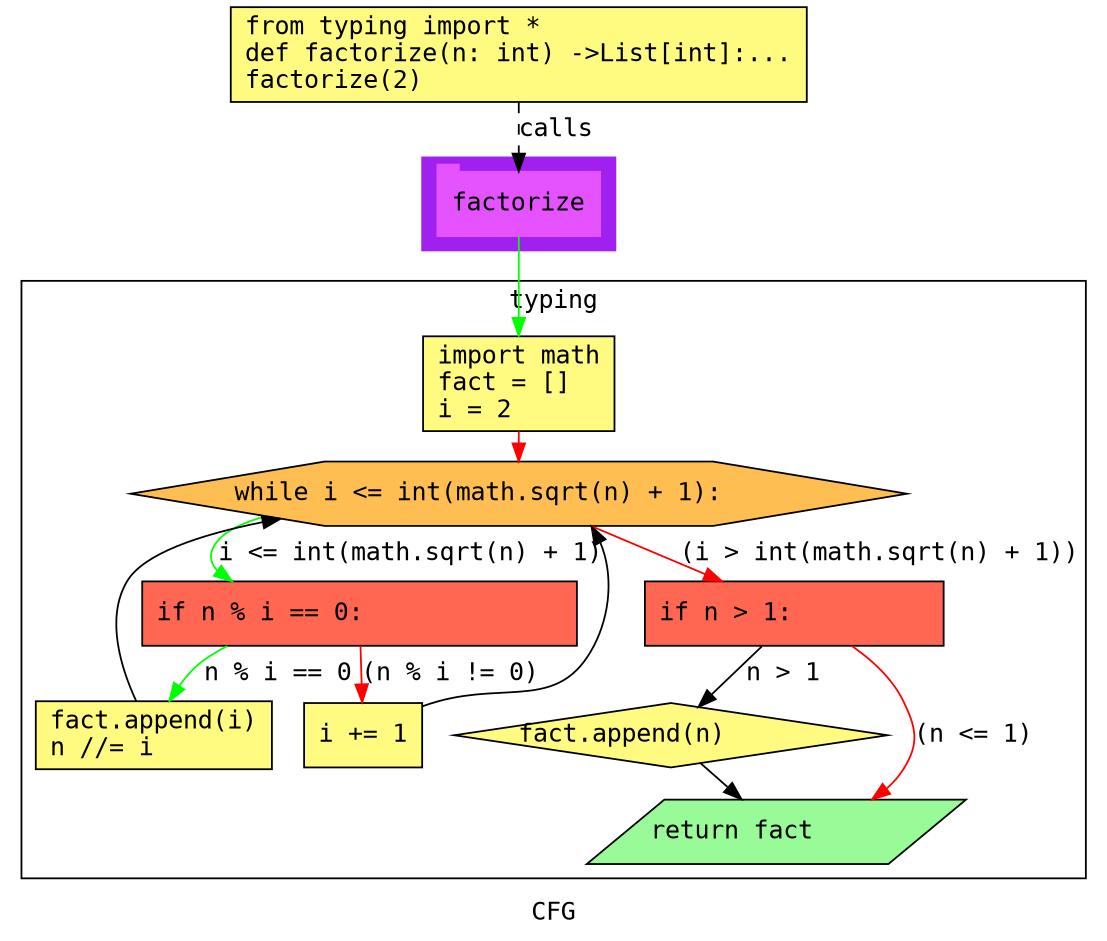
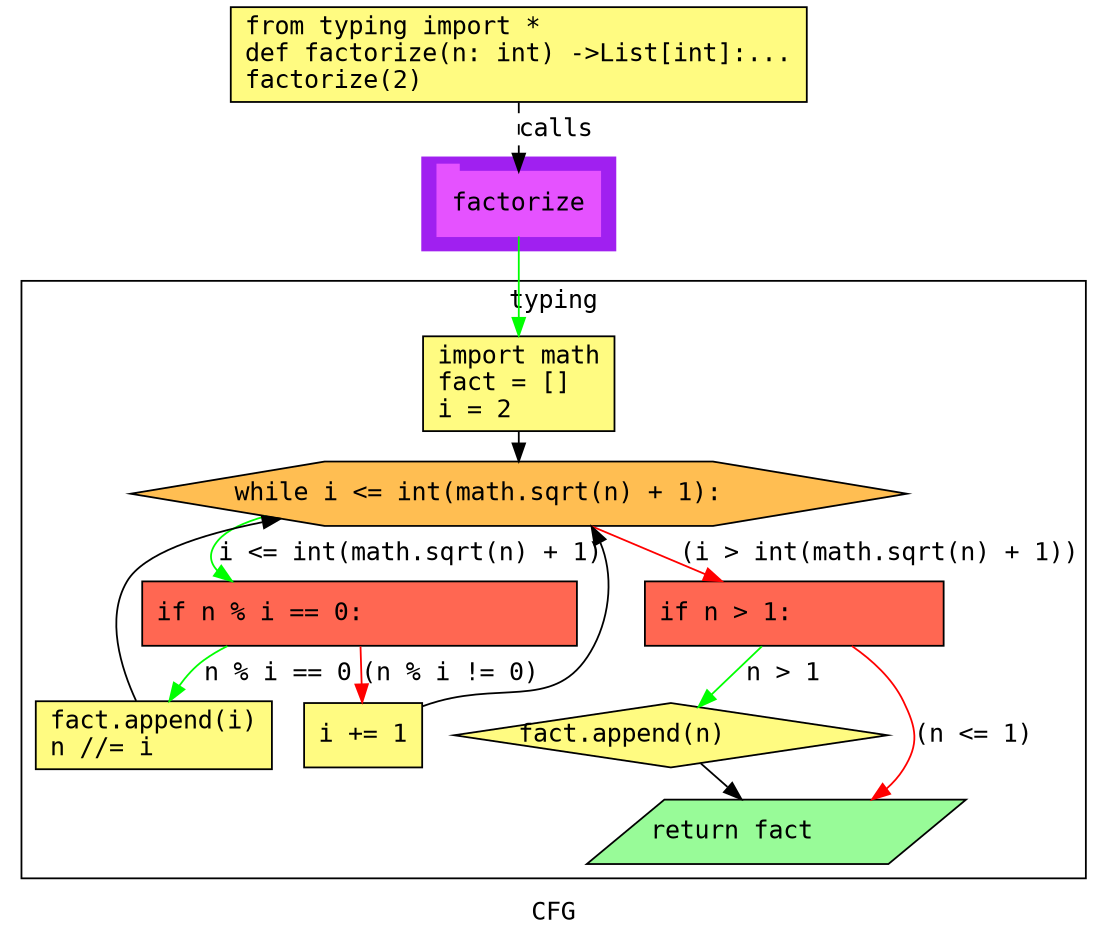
(519, 437) -> (519, 437)
(737, 670) -> (737, 670)
